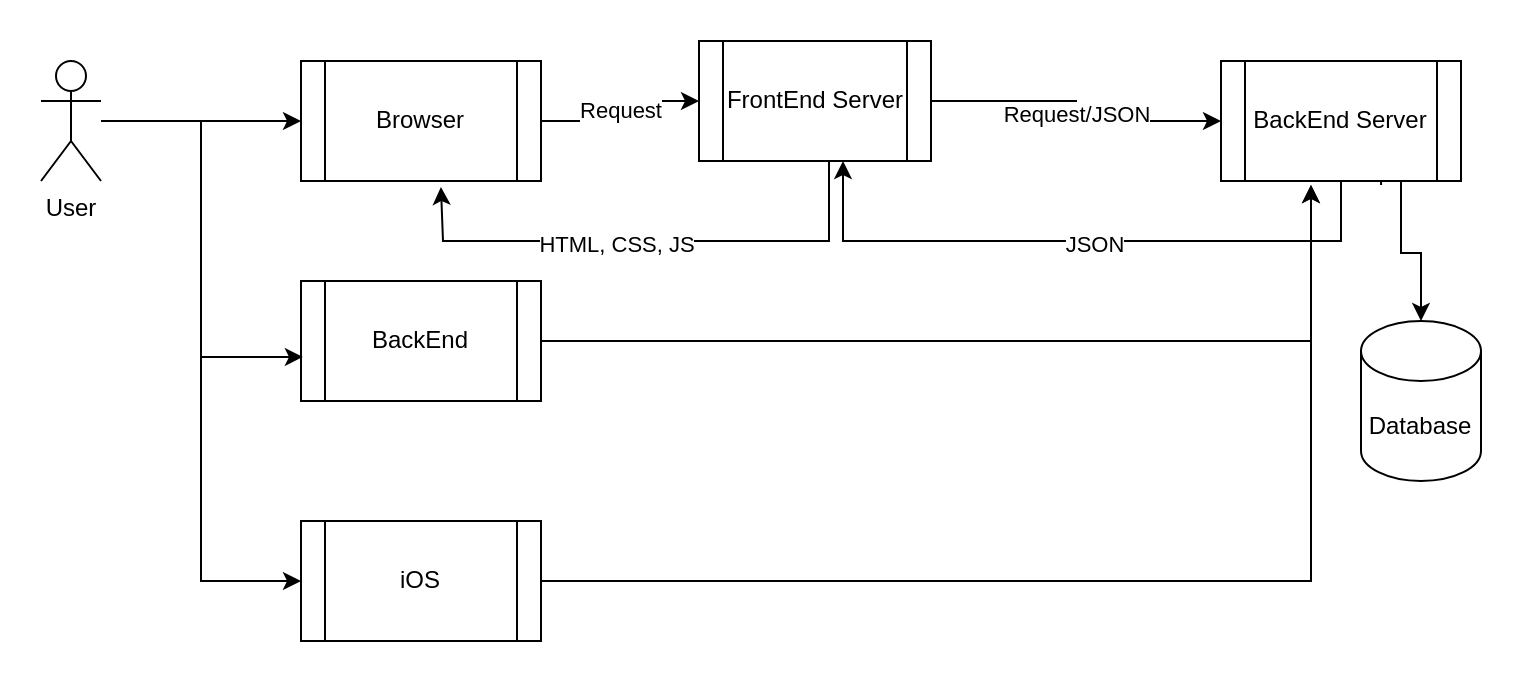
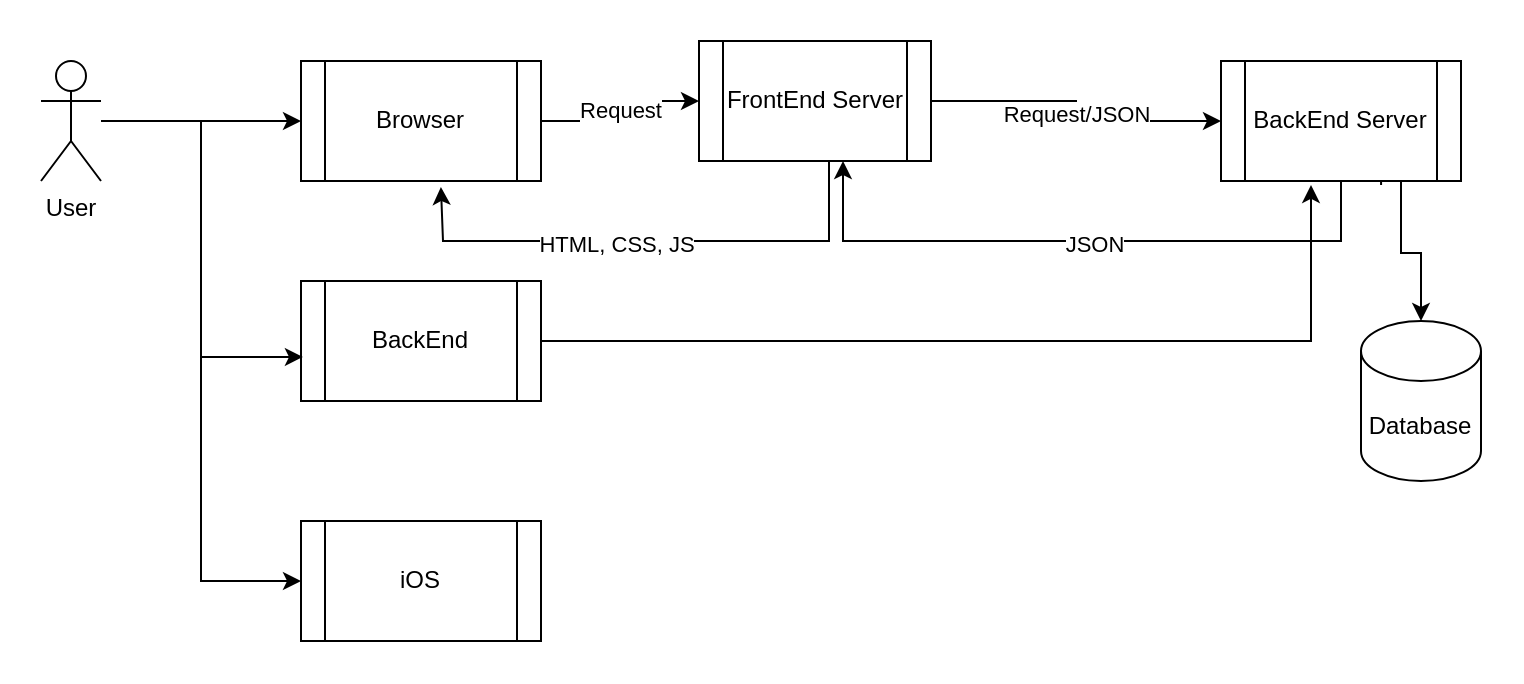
(1044, 581) -> none
